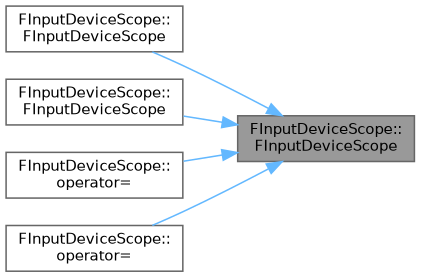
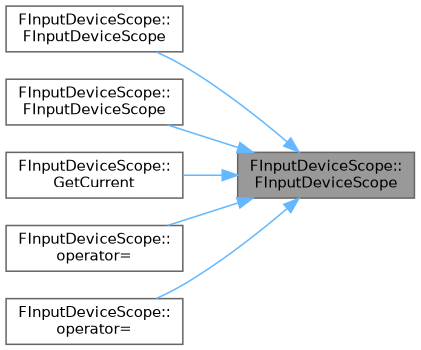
none -> (94, 175)
